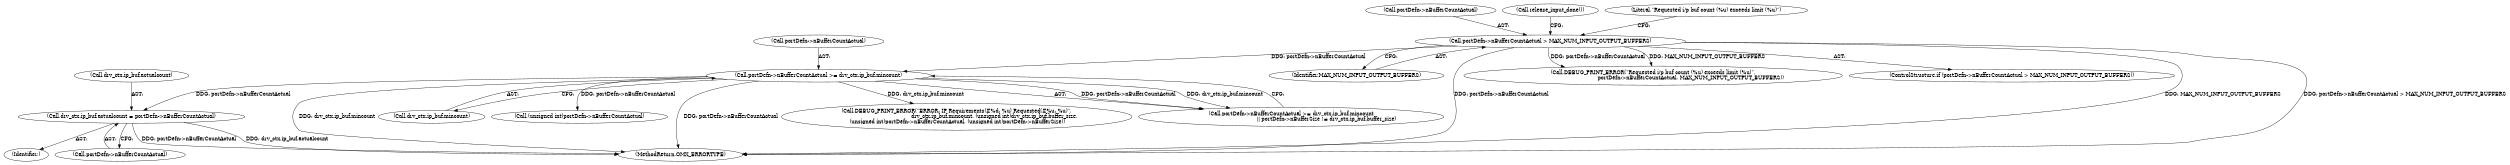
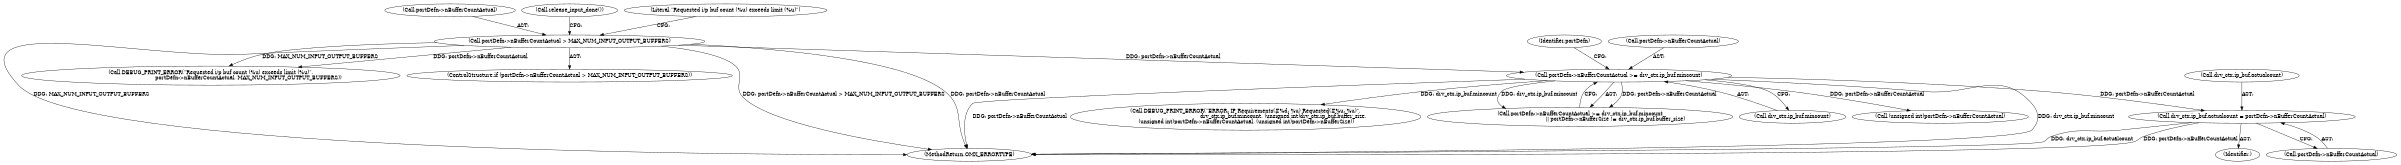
none -> (1564, 41)
(1357, 76) -> none
